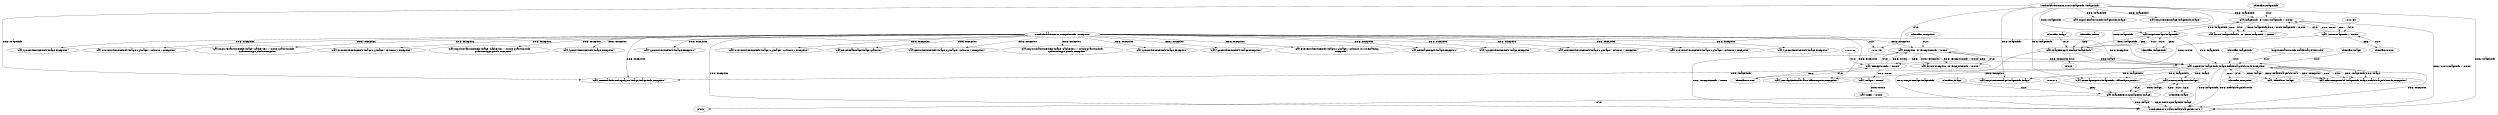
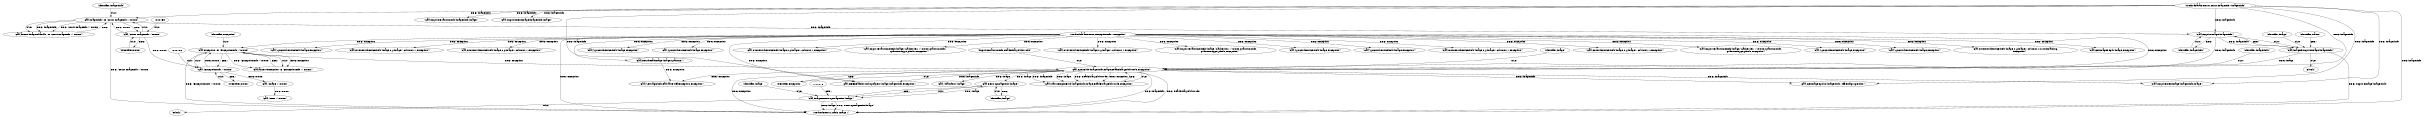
(1526, 37) -> (666, 72)
(1877, 50) -> none
(2176, 109) -> (831, 113)
